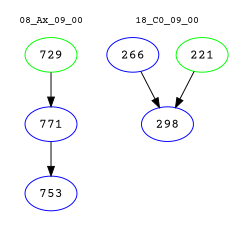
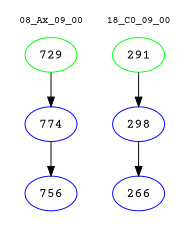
(202, 55) -> (139, 55)
(148, 85) -> (139, 154)
(51, 124) -> (51, 124)
(51, 193) -> (51, 193)
